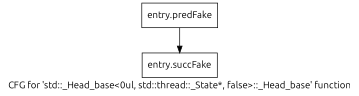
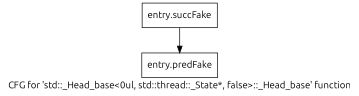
(180, 37) -> (180, 37)
